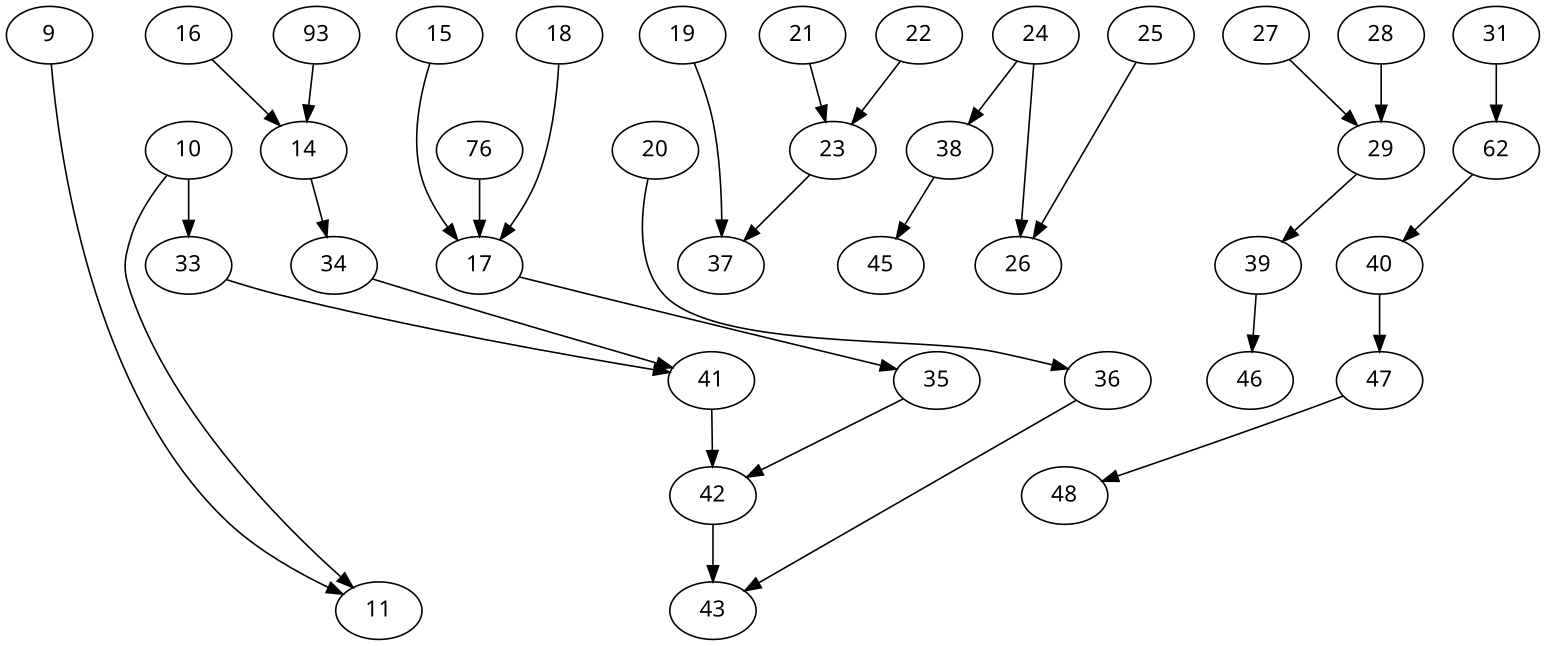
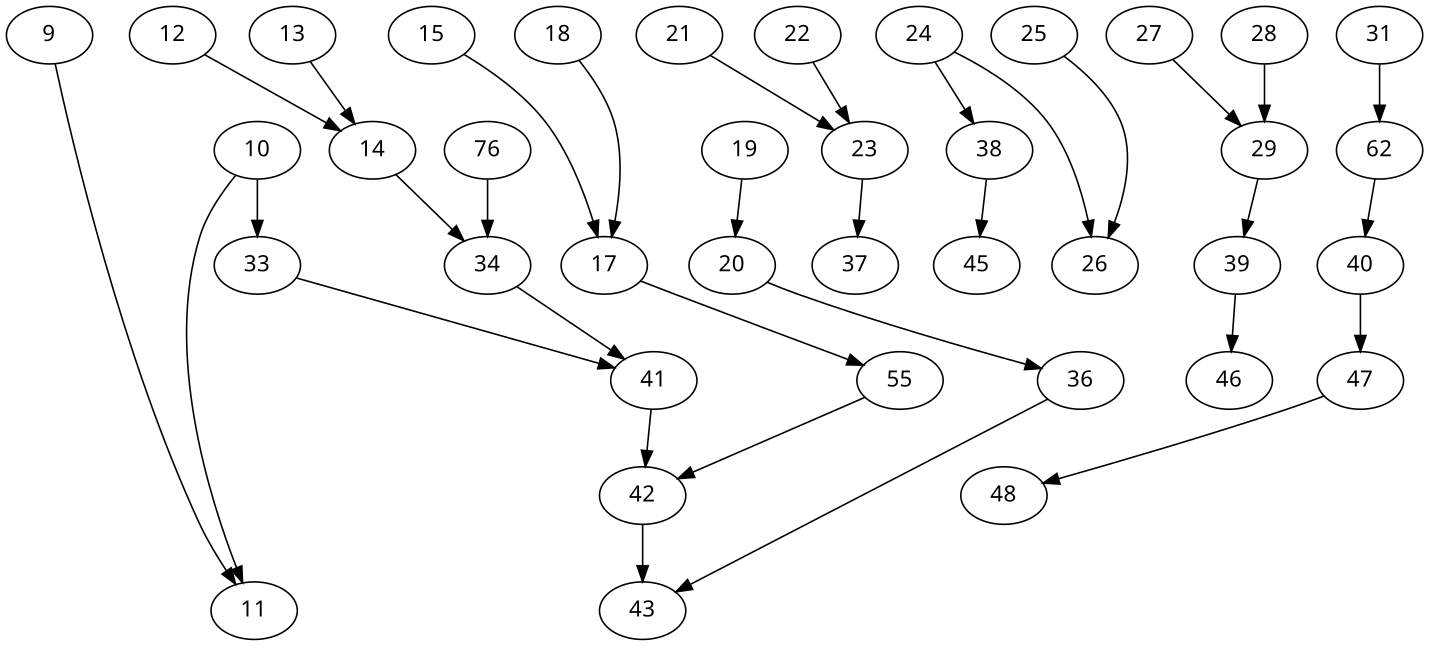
(189, 35) -> (173, 35)
(317, 35) -> (293, 35)
(716, 140) -> (739, 200)
(480, 200) -> (488, 200)
(937, 380) -> (900, 380)
